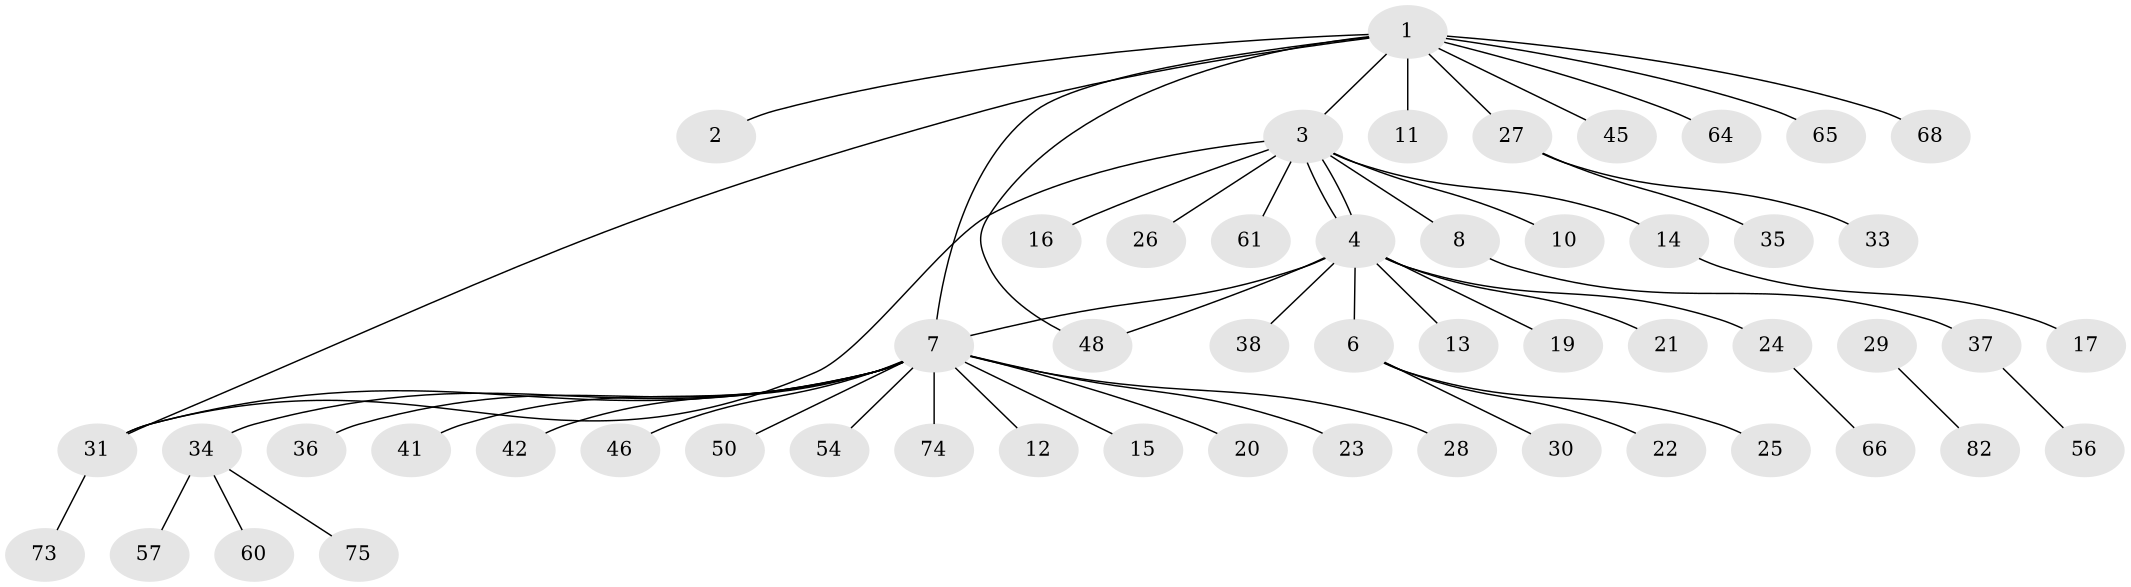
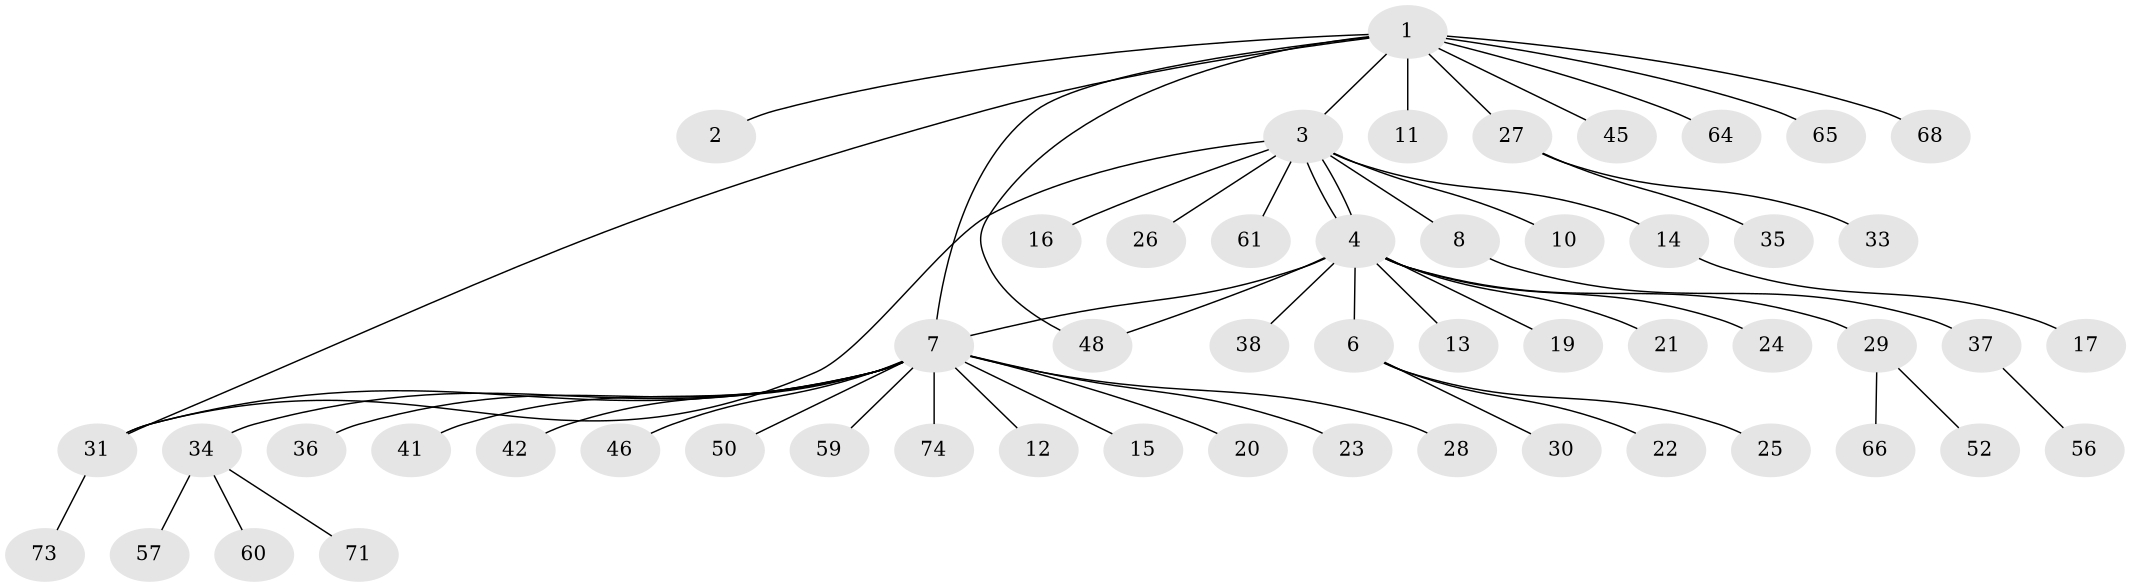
none -> (1616, 293)
(1824, 398) -> (1876, 398)
(830, 450) -> (830, 450)
(1980, 450) -> (1980, 450)
(359, 555) -> (359, 555)
